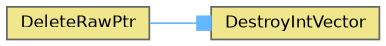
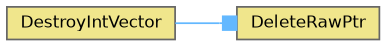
(172, 23) -> (197, 23)
